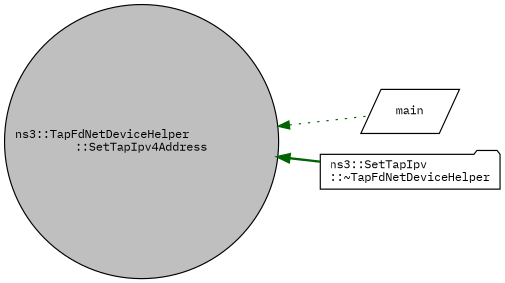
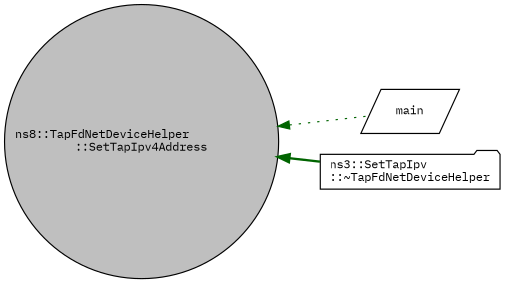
(142, 142) -> (142, 142)
